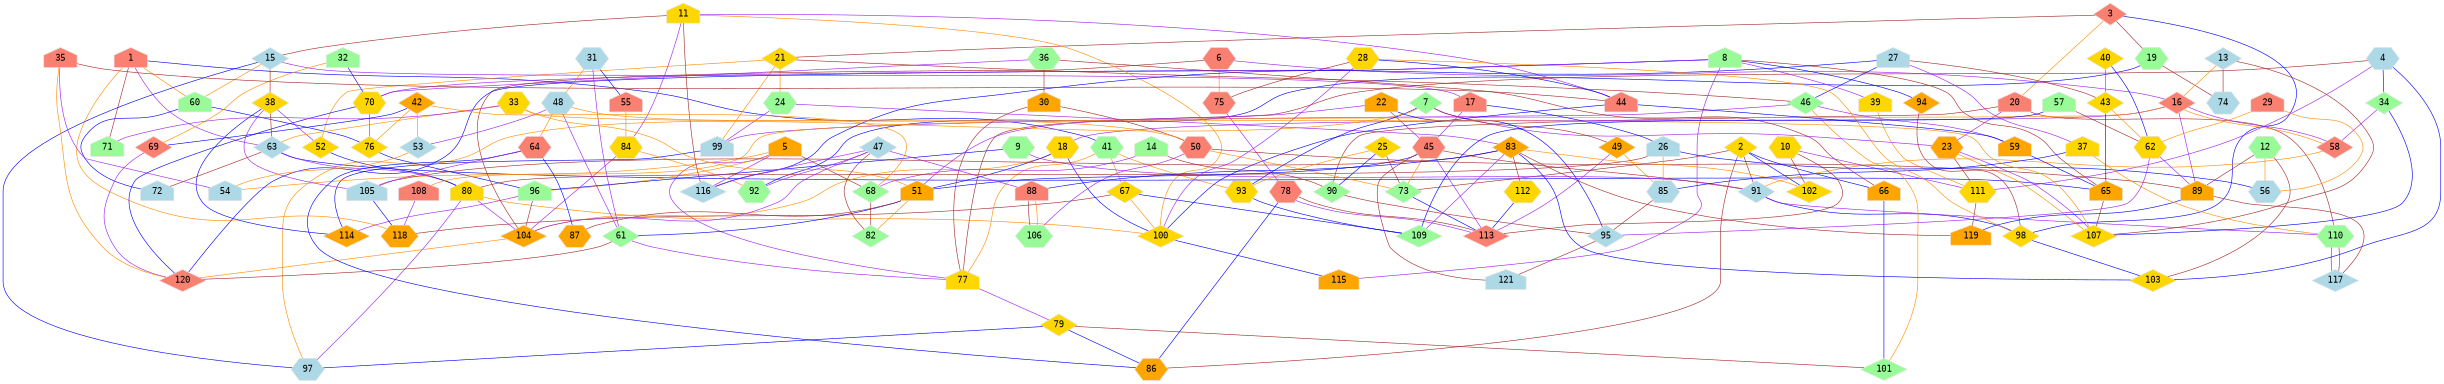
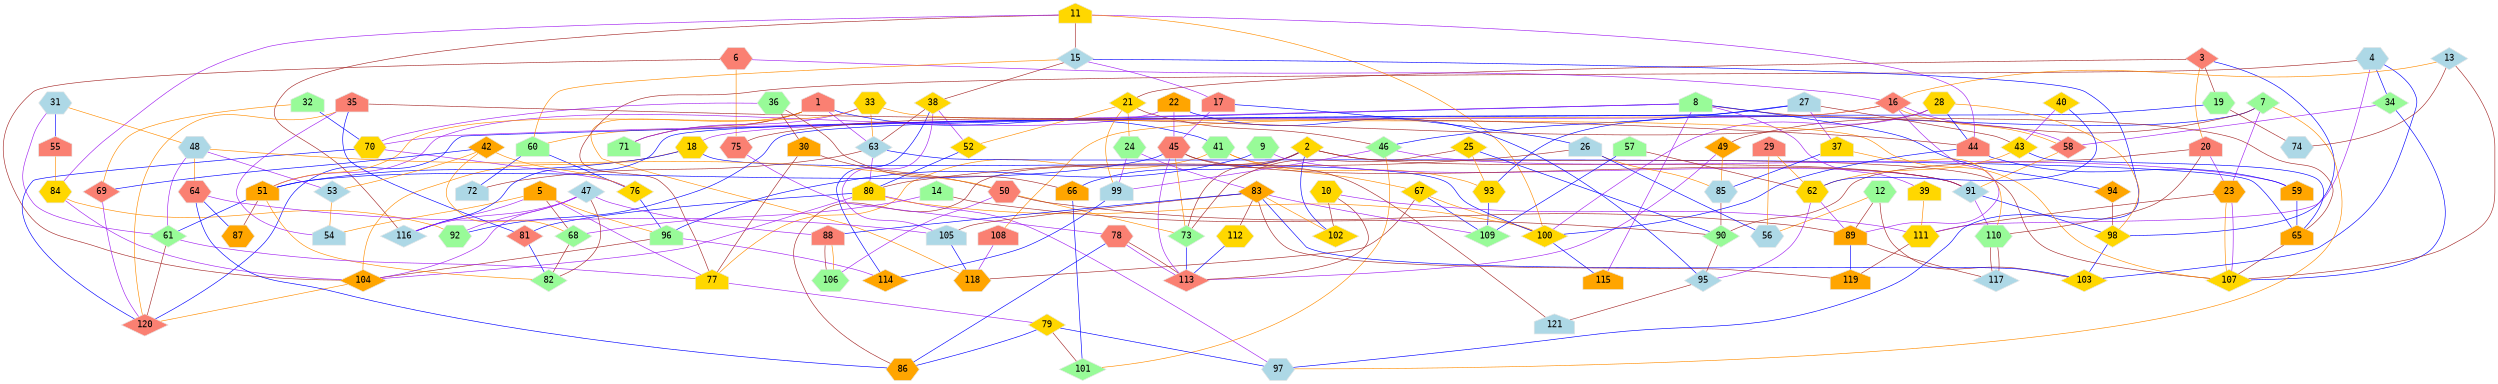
none -> (1970, 175)
(1633, 215) -> (1721, 214)
none -> (525, 236)
